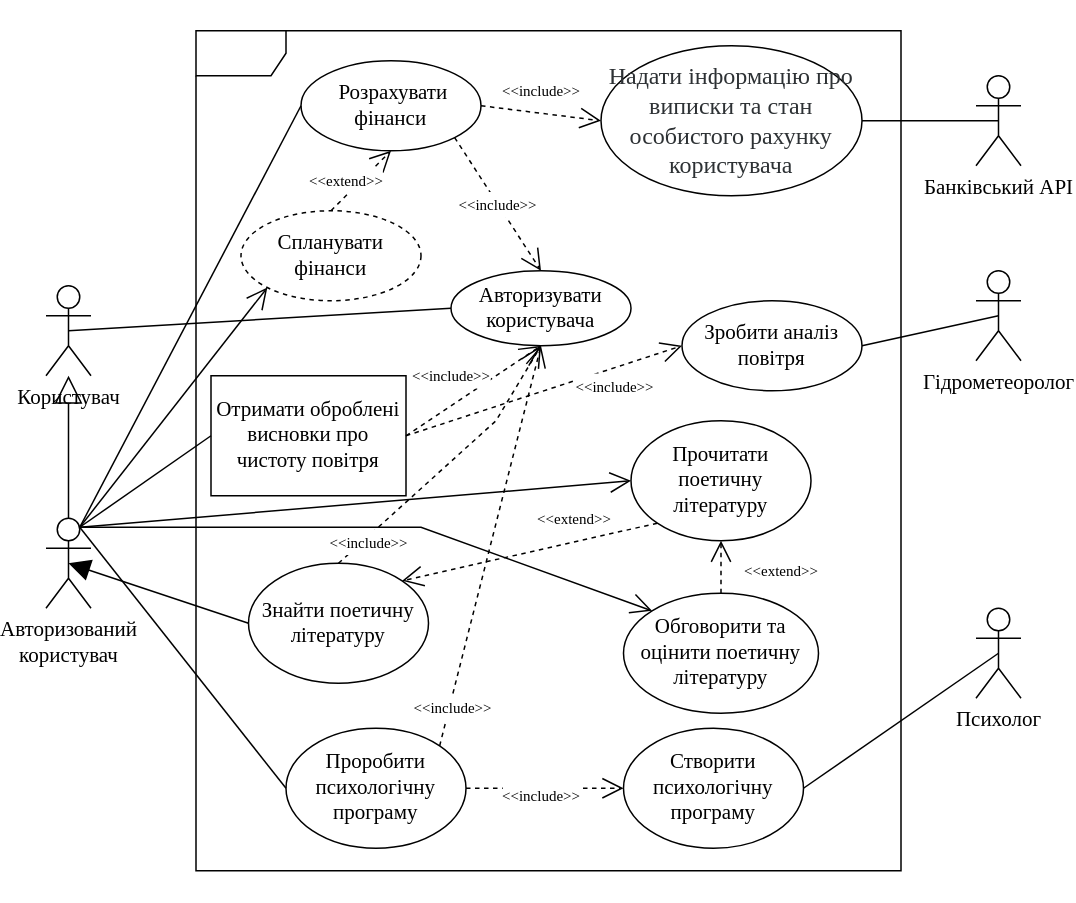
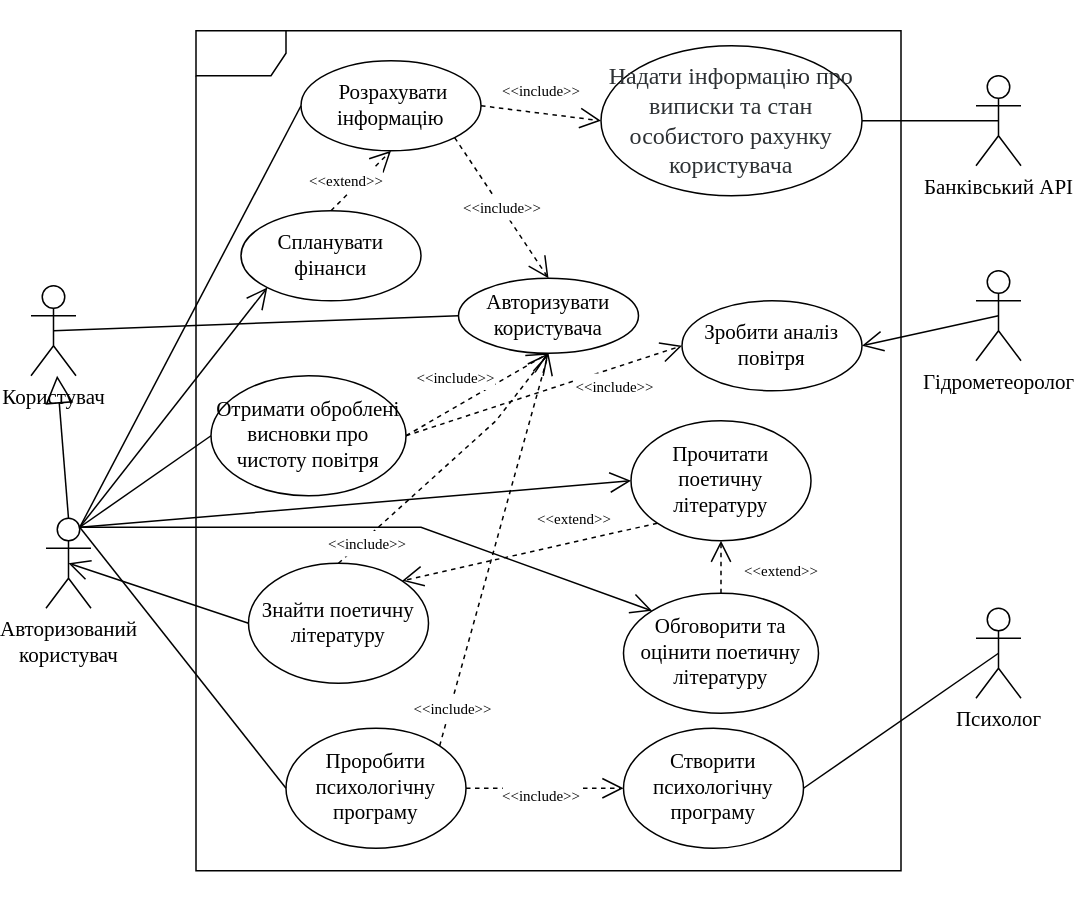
(391, 106) -> (391, 106)
(331, 256) -> (331, 256)
(541, 308) -> (548, 316)
(68, 331) -> (53, 331)
(868, 344) -> (869, 344)
(308, 436) -> (308, 436)
(89, 570) -> (82, 568)
